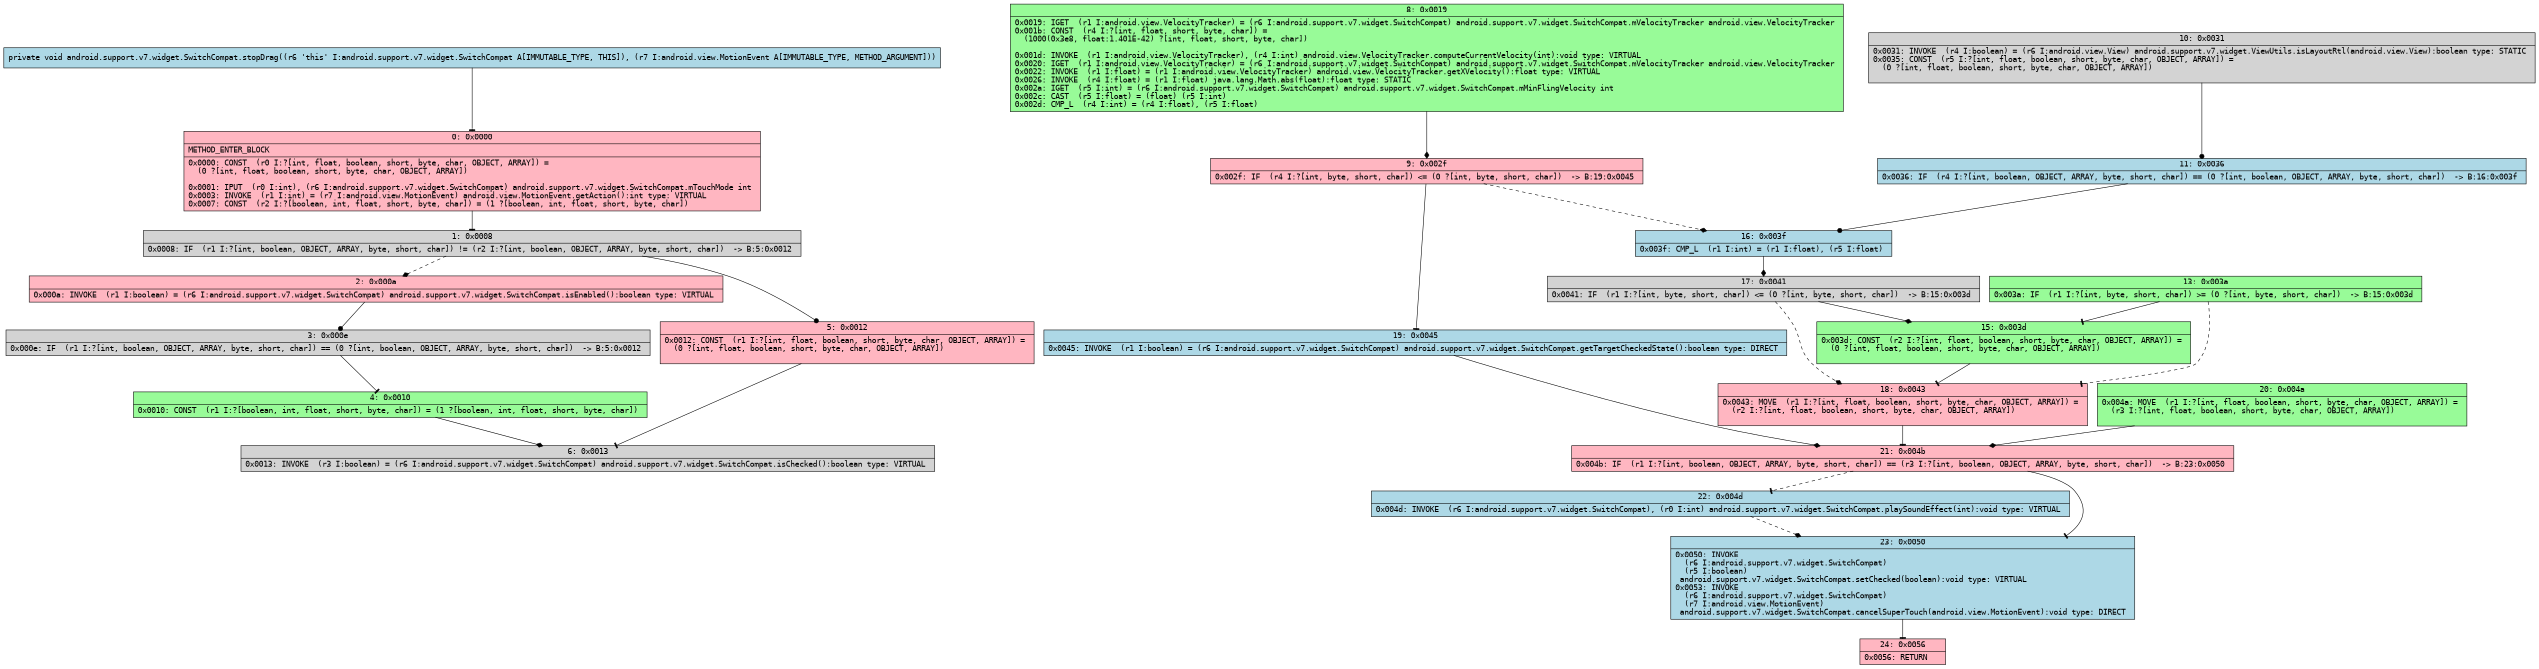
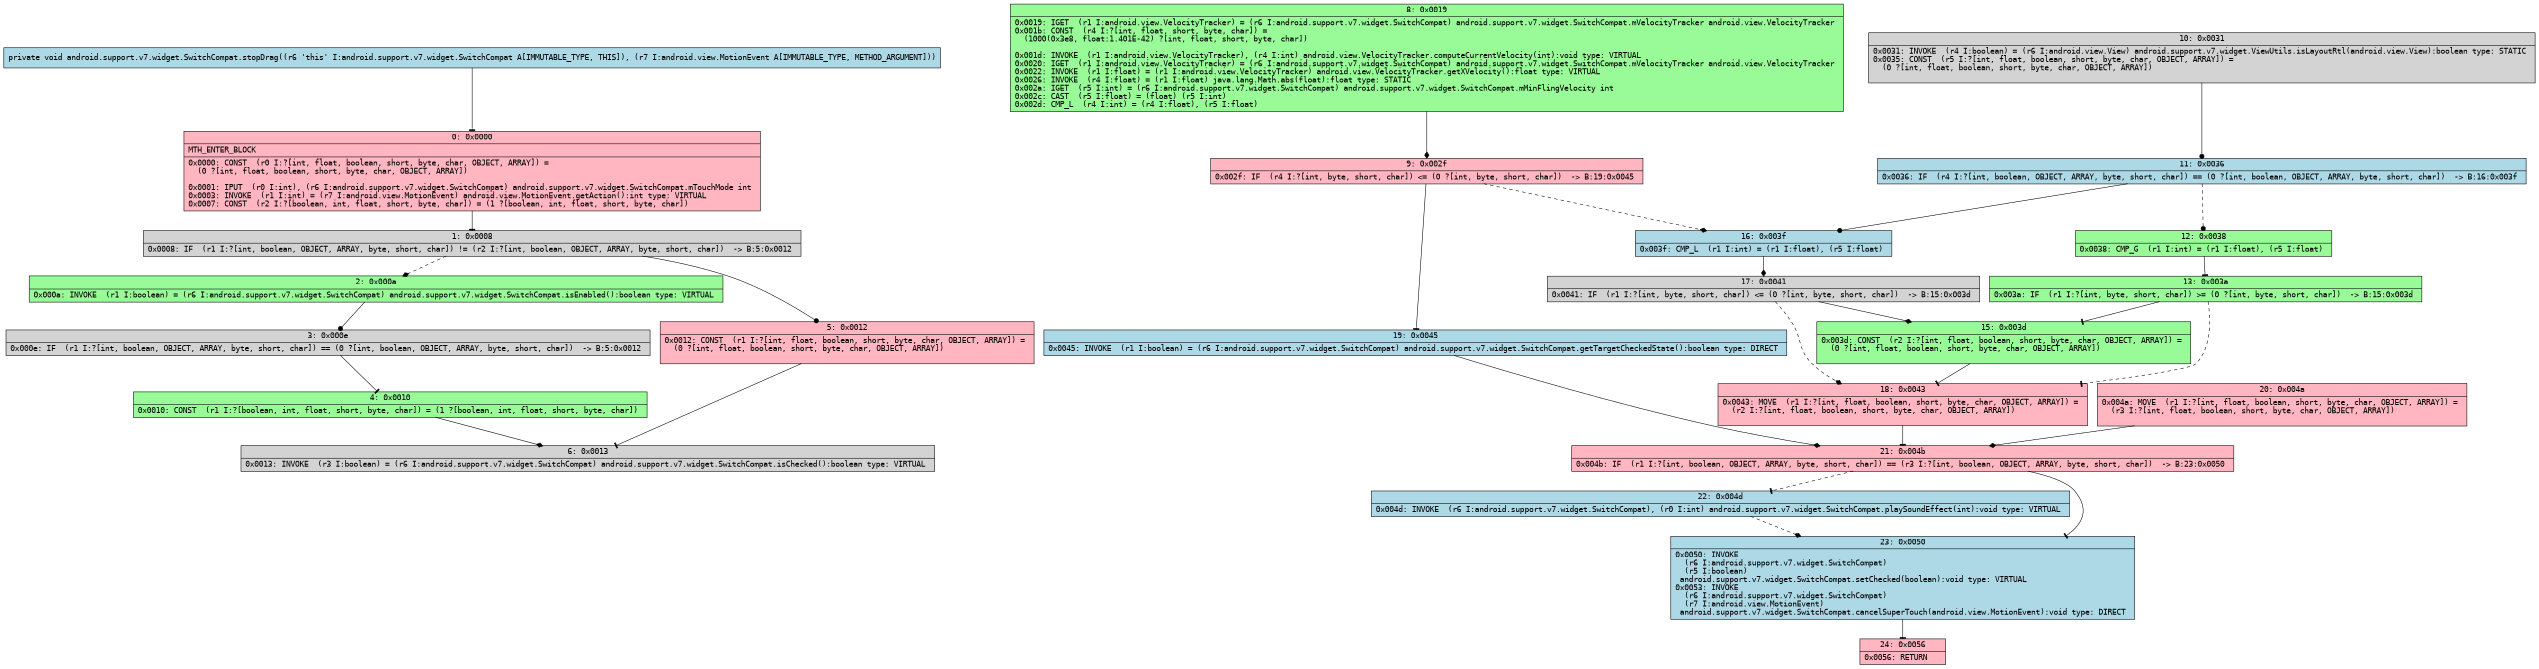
(229, 150) -> (222, 150)
none -> (2204, 243)
(376, 289) -> (376, 289)
(2282, 405) -> (2282, 405)
